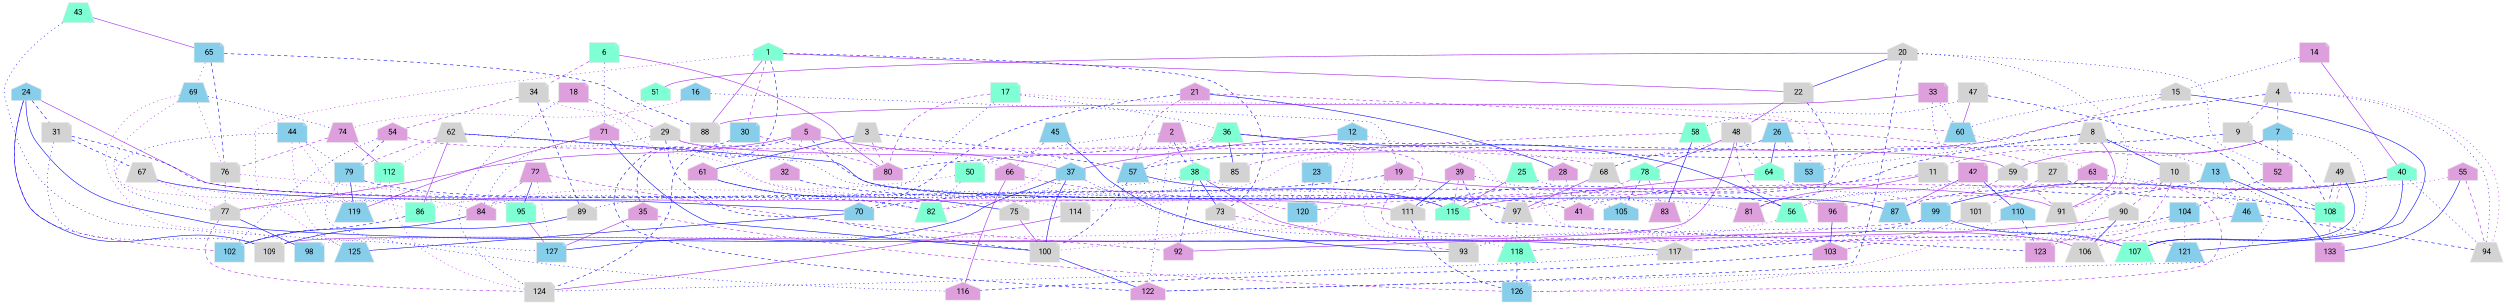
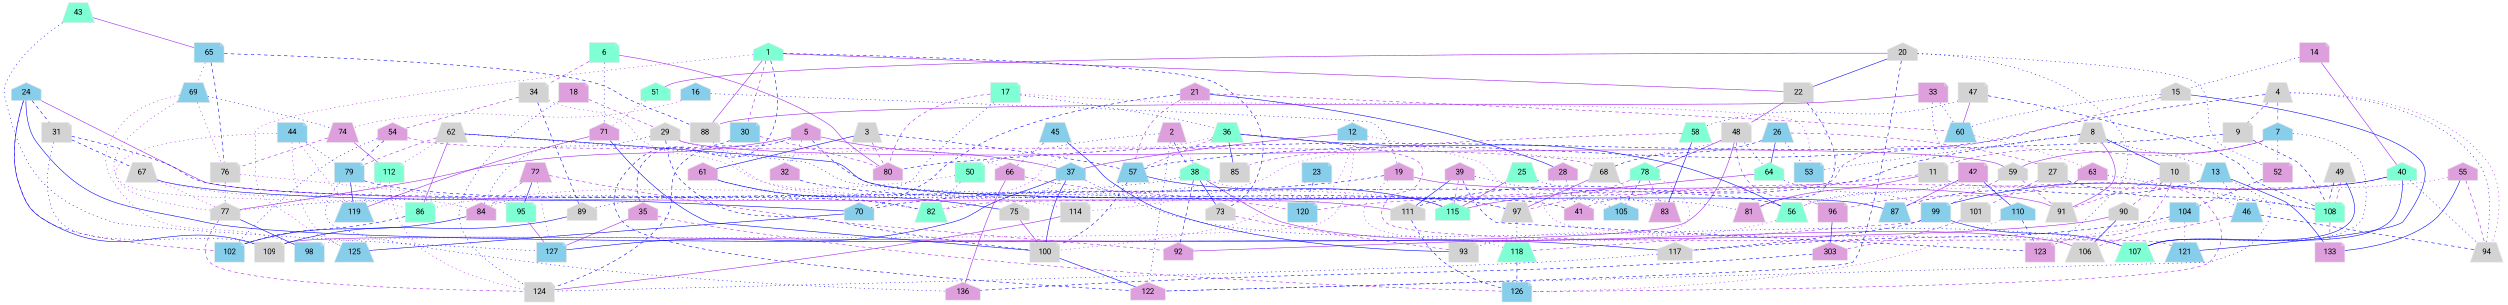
(146, 149) -> (146, 149)
(1830, 252) -> (1830, 252)
(963, 292) -> (963, 292)
